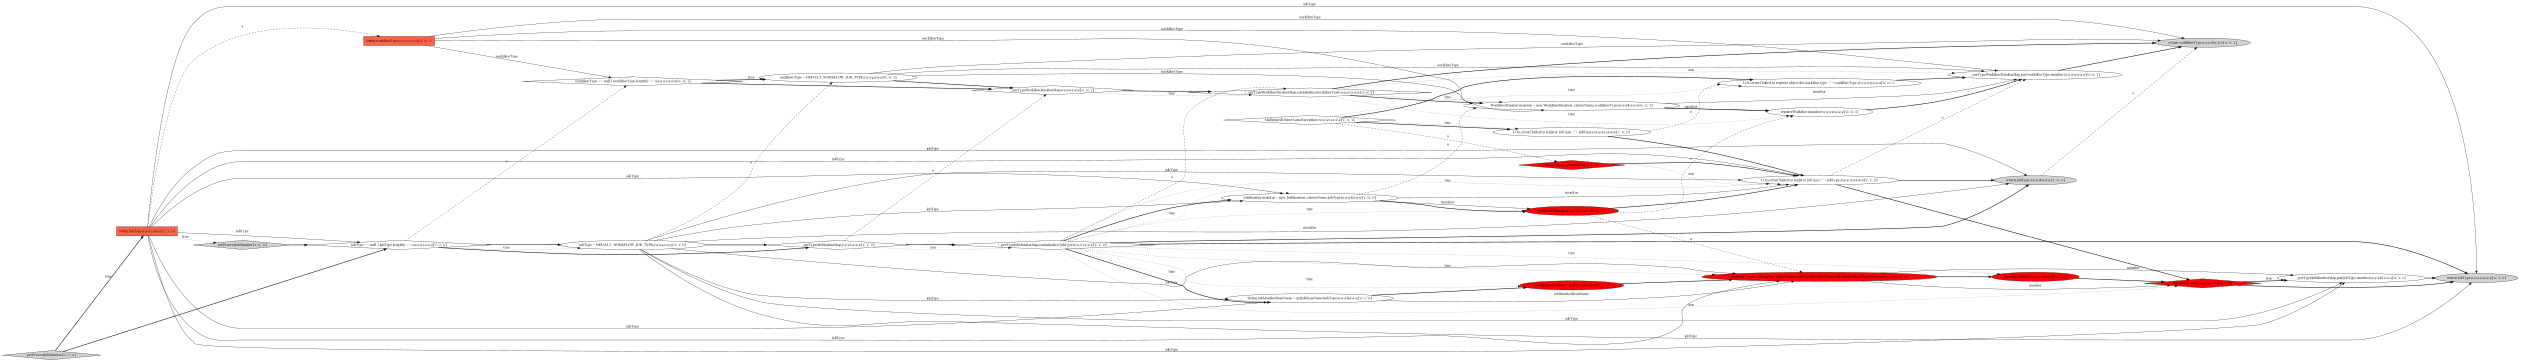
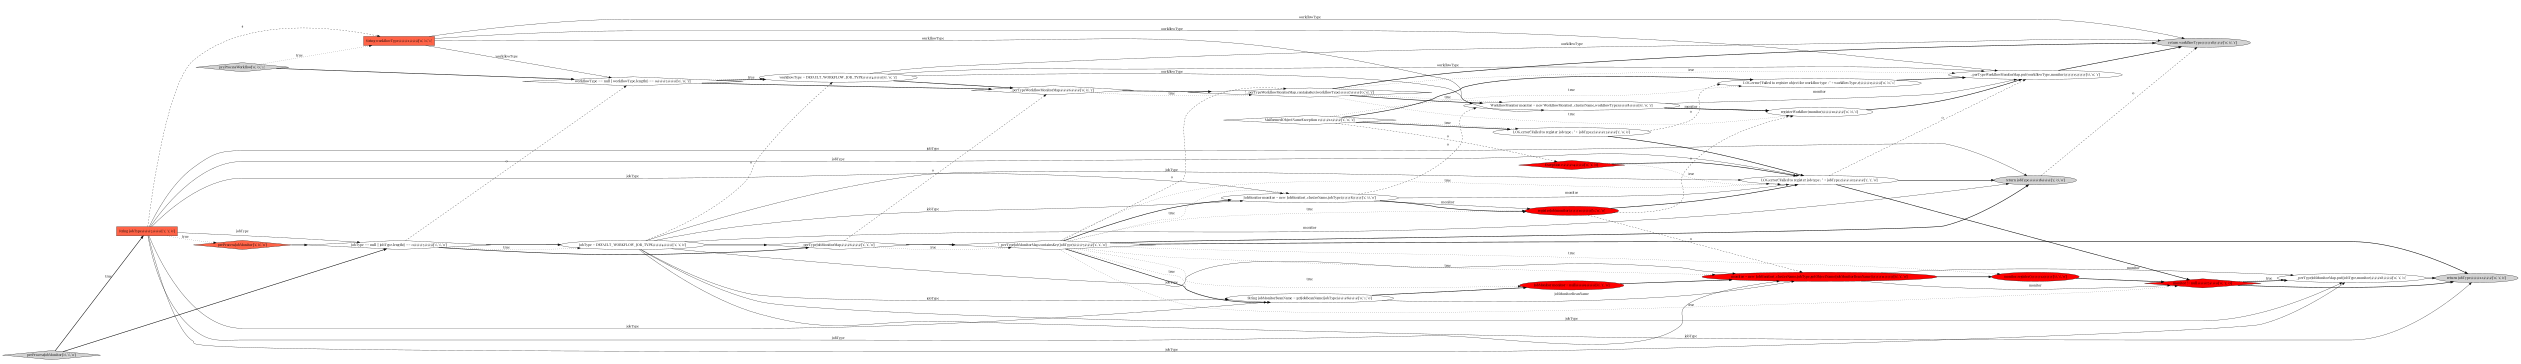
(1325, 6) -> none
none -> (242, 67)
(242, 245) -> (242, 245)
